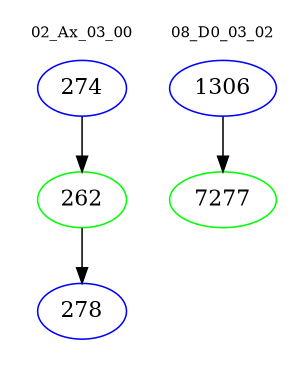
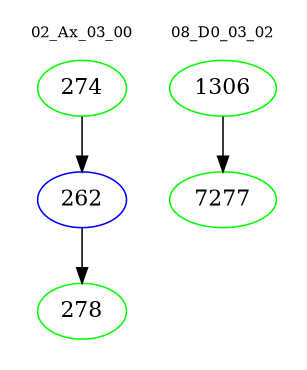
(82, 88) -> (82, 88)
(223, 88) -> (223, 88)
(82, 200) -> (82, 200)
(82, 311) -> (82, 311)
